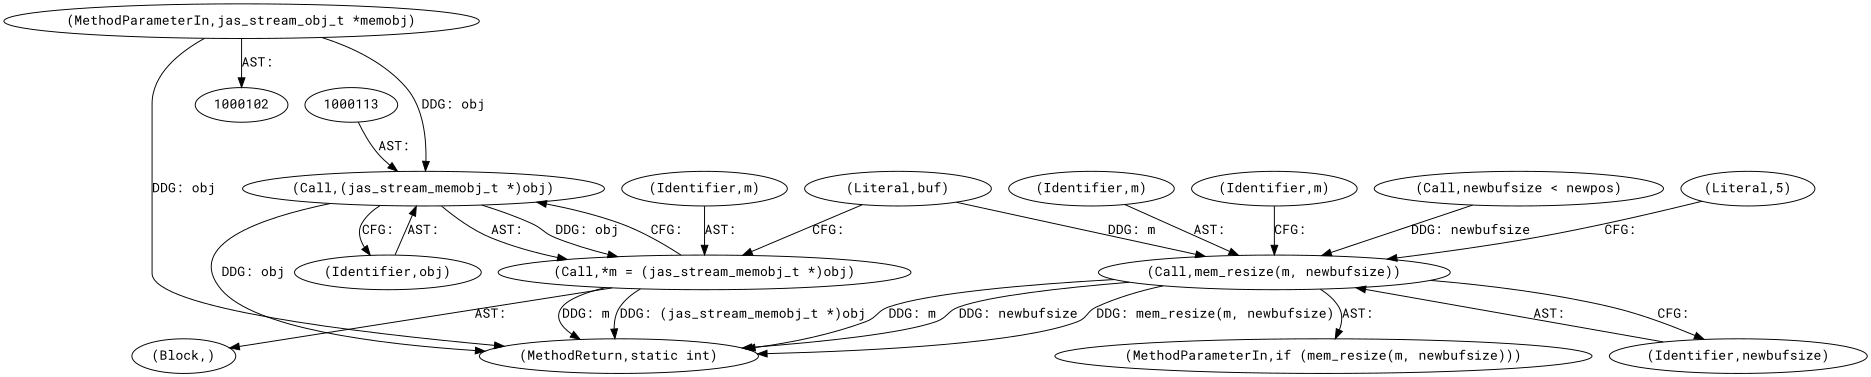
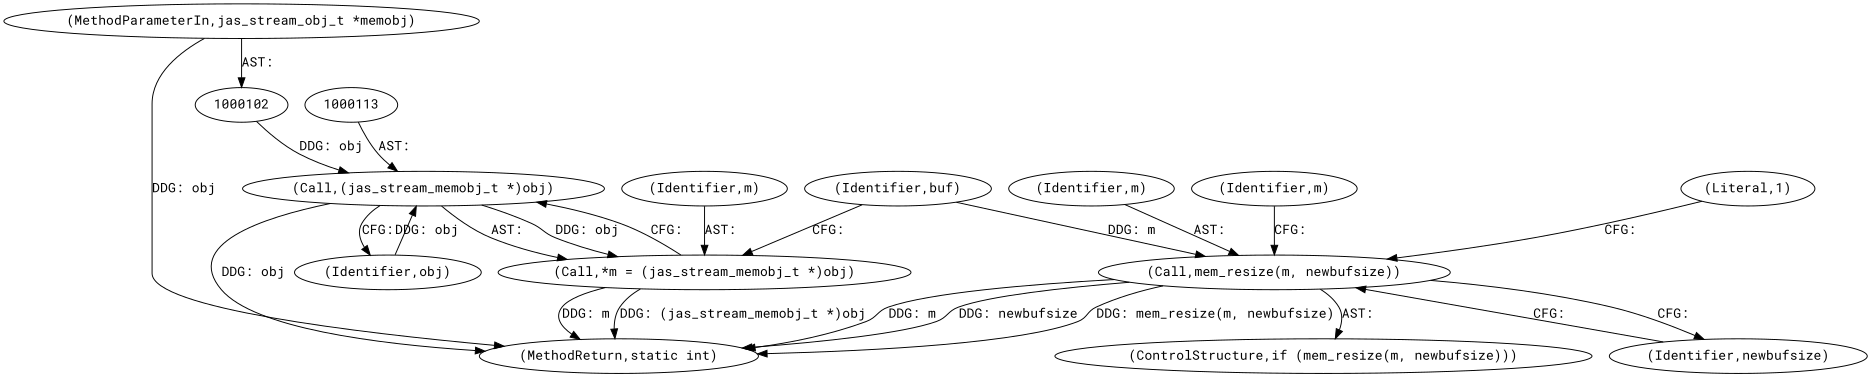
(399, 80) -> (294, 151)
(898, 189) -> (898, 189)
(1519, 189) -> none
(1748, 189) -> (1748, 189)
(427, 231) -> (427, 231)
(1553, 314) -> (1553, 314)
(184, 356) -> none
(1323, 356) -> (1323, 356)
